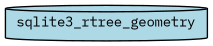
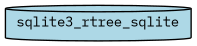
(106, 23) -> (98, 23)
